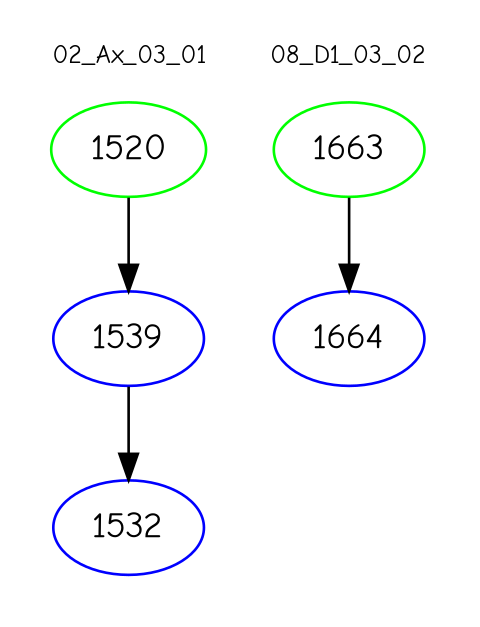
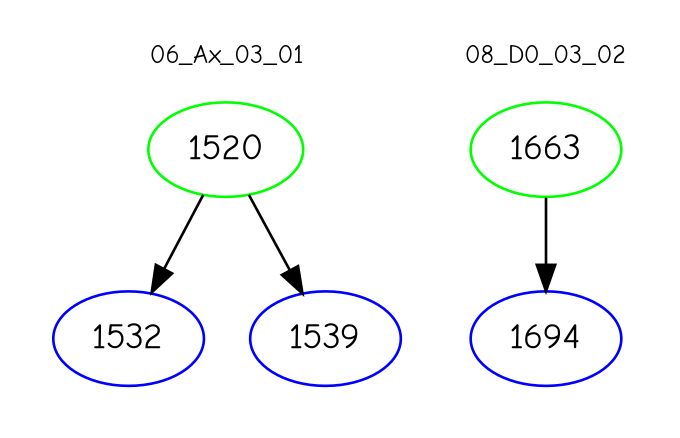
(130, 56) -> (227, 56)
(349, 56) -> (546, 56)
(349, 339) -> (546, 339)
(129, 420) -> (184, 232)
